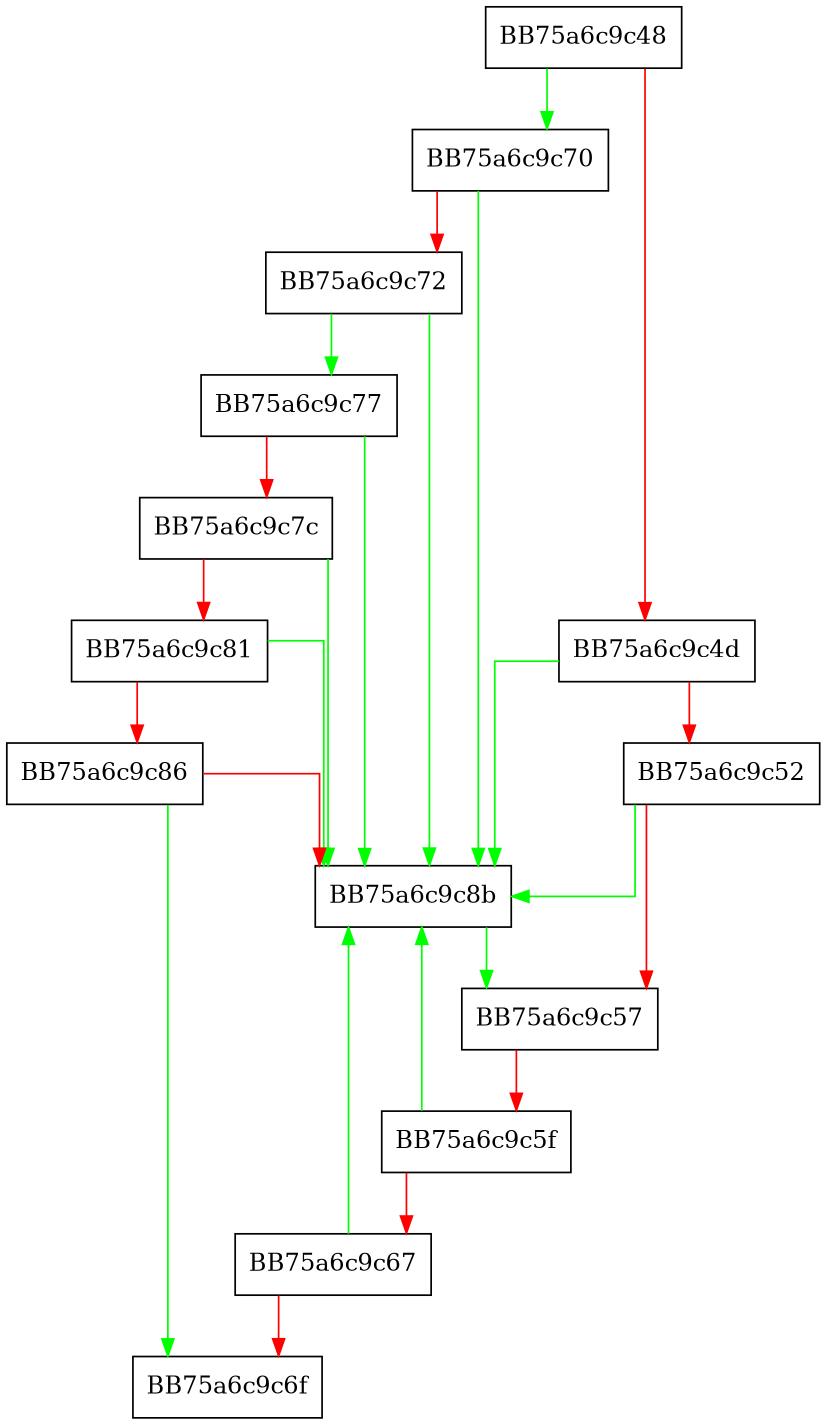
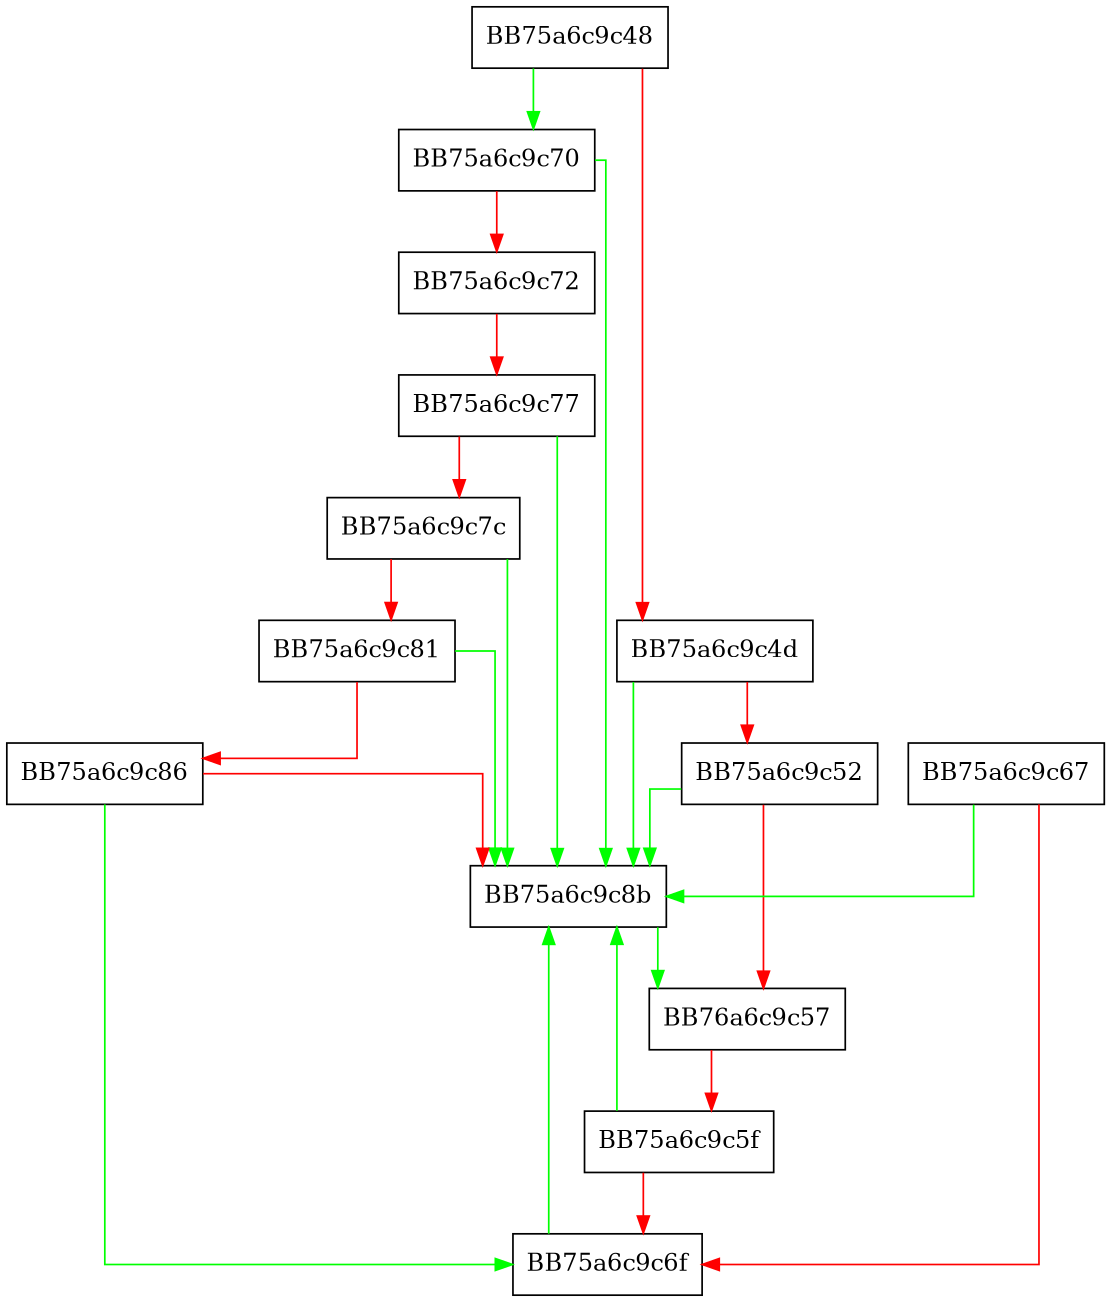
(331, 336) -> (497, 336)
(429, 581) -> (549, 1089)
(560, 1019) -> (747, 1019)
(406, 1194) -> (643, 1194)
